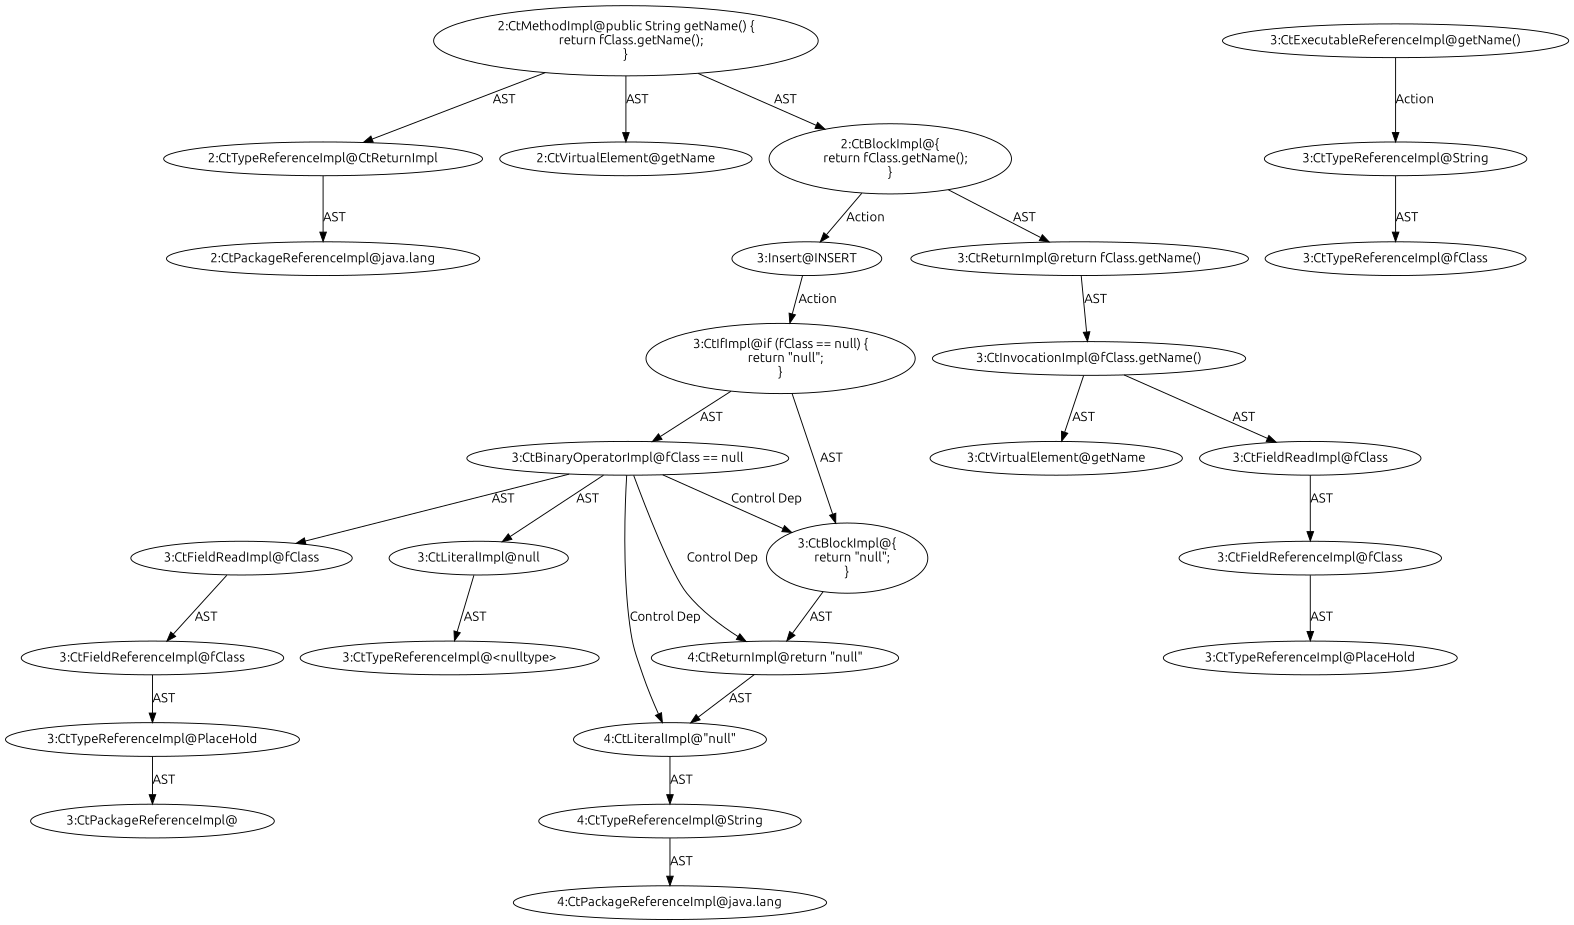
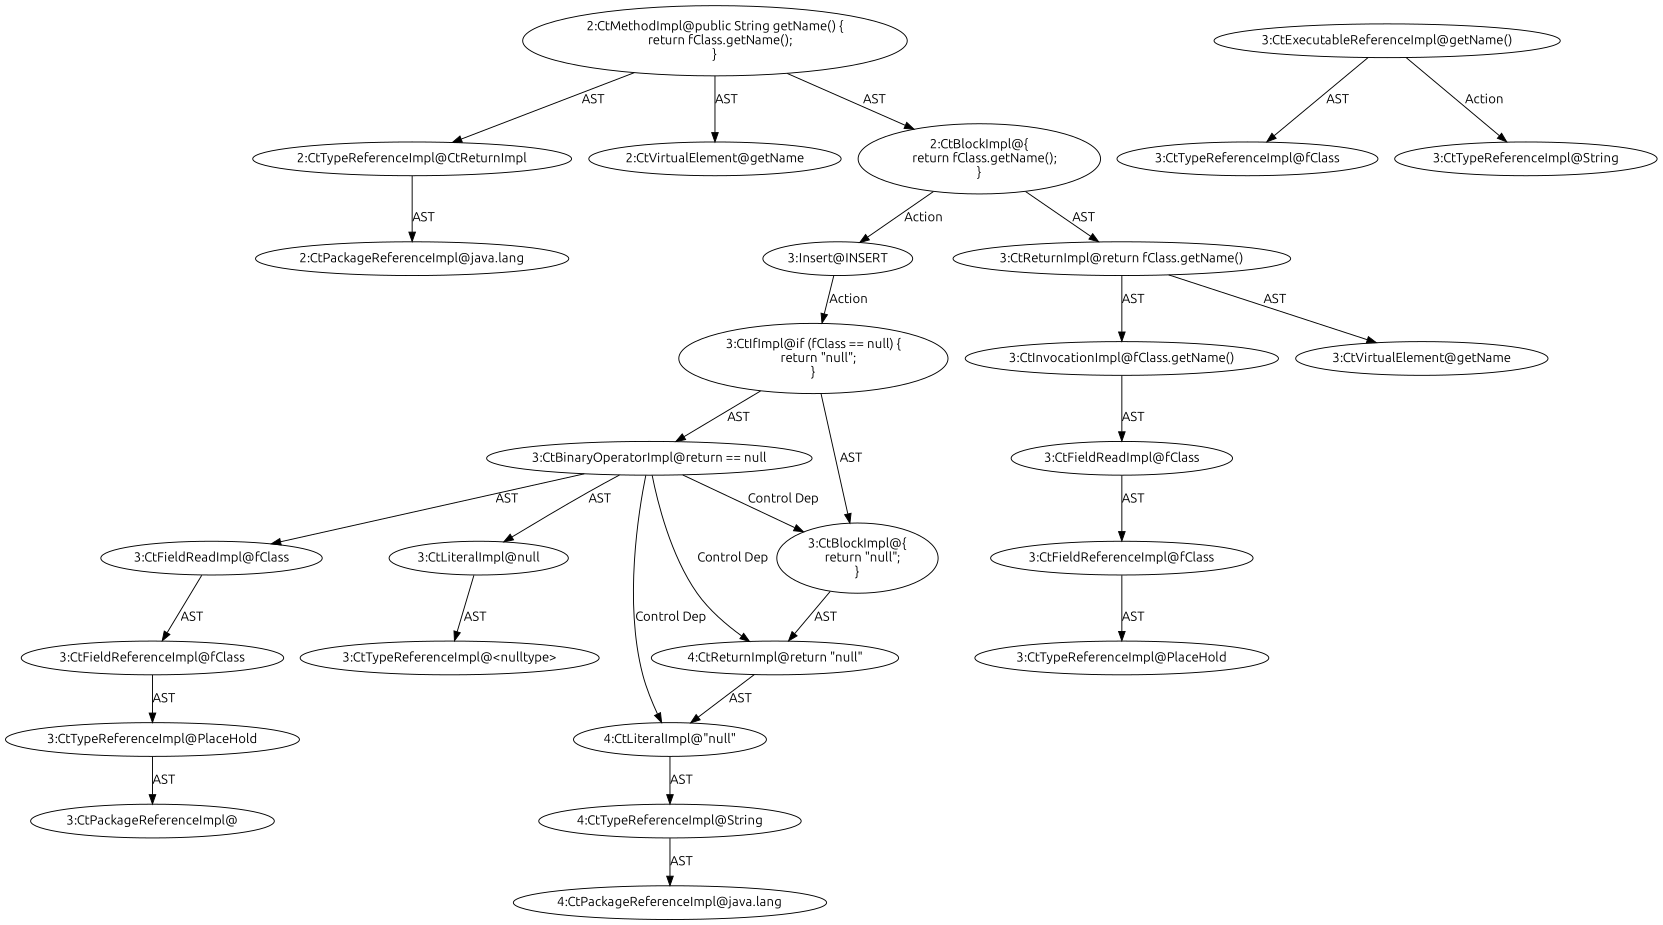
(1396, 204) -> (1321, 97)
(1074, 404) -> (1268, 307)
(628, 458) -> (649, 458)
